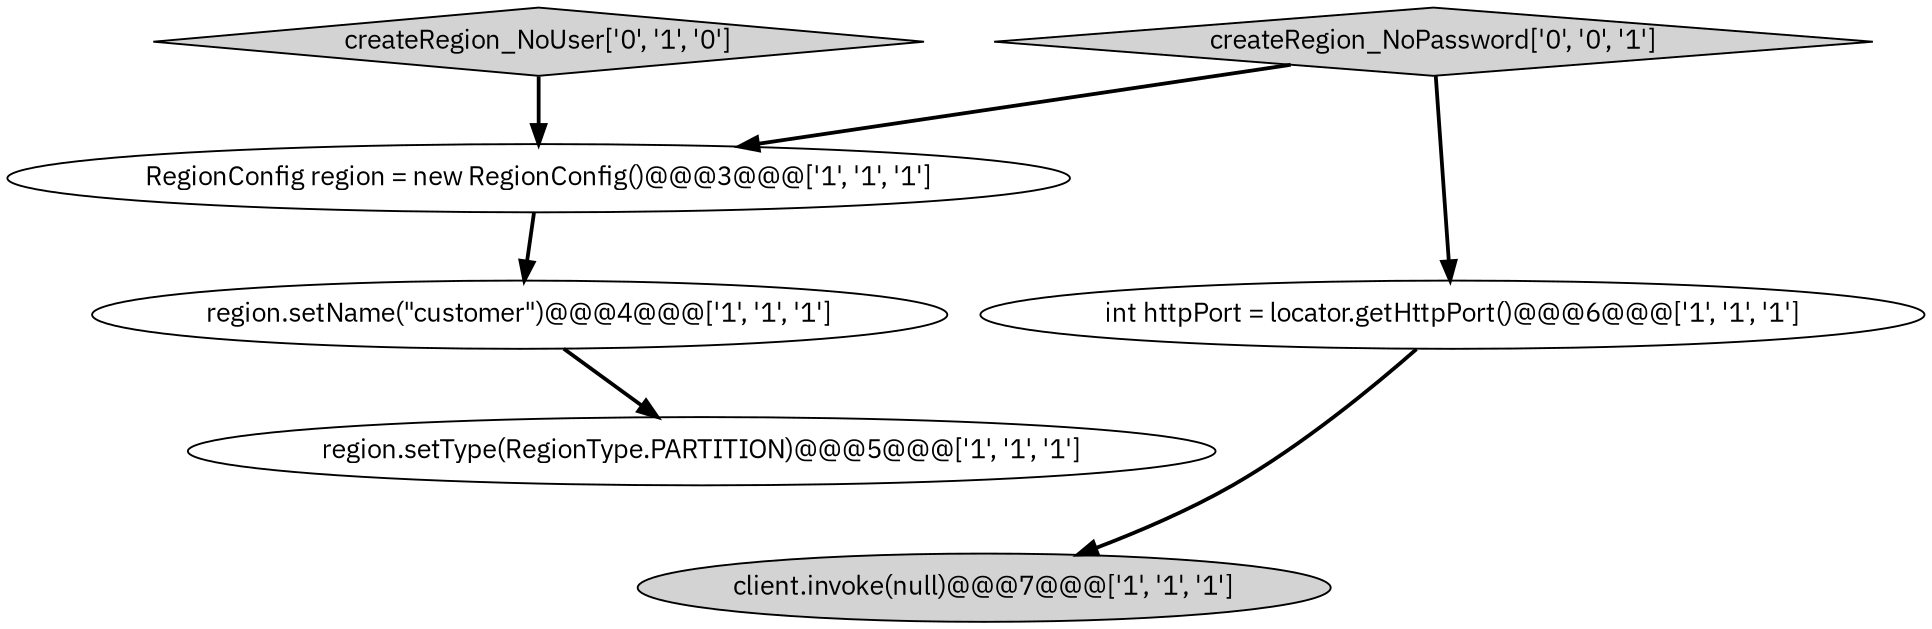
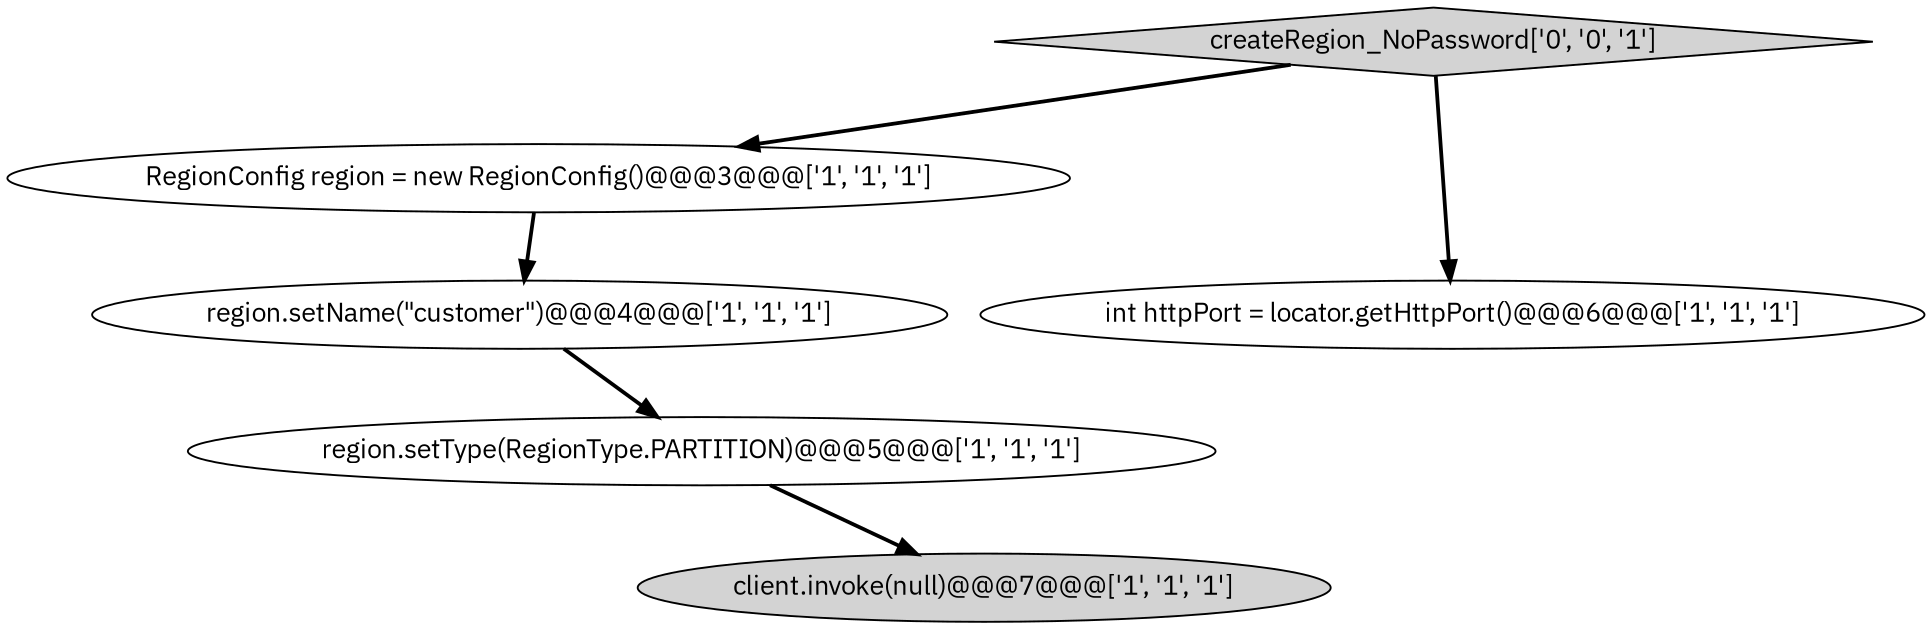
(539, 42) -> none
(1266, 465) -> (835, 516)
